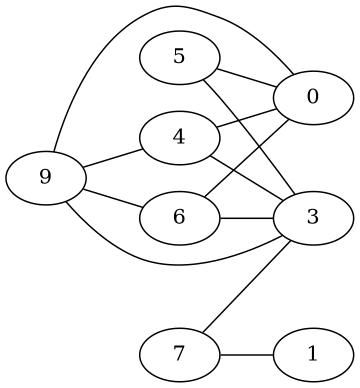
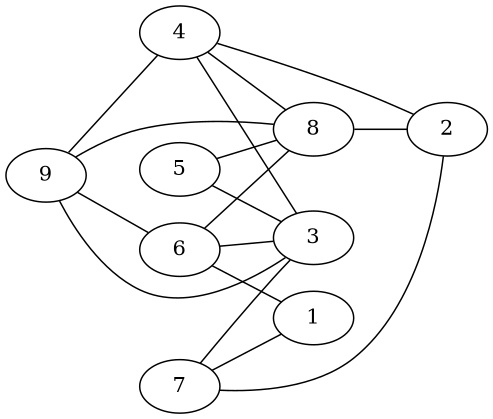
(314, 98) -> (314, 129)
none -> (447, 129)
none -> (231, 276)
